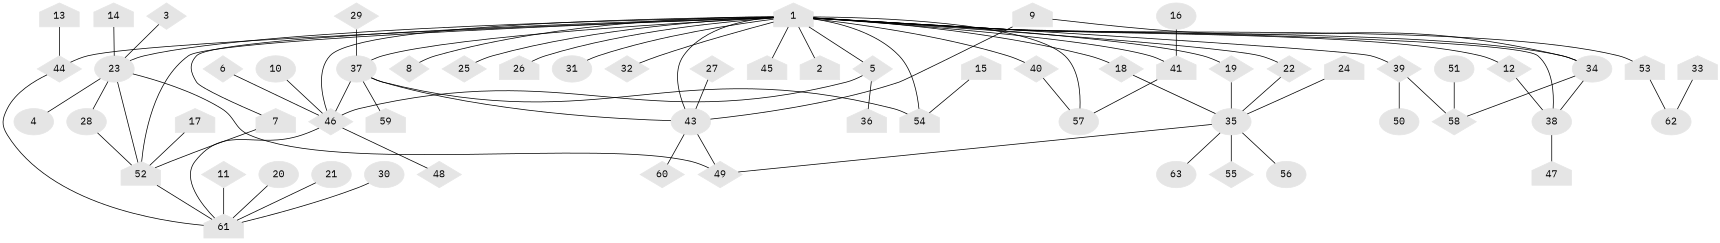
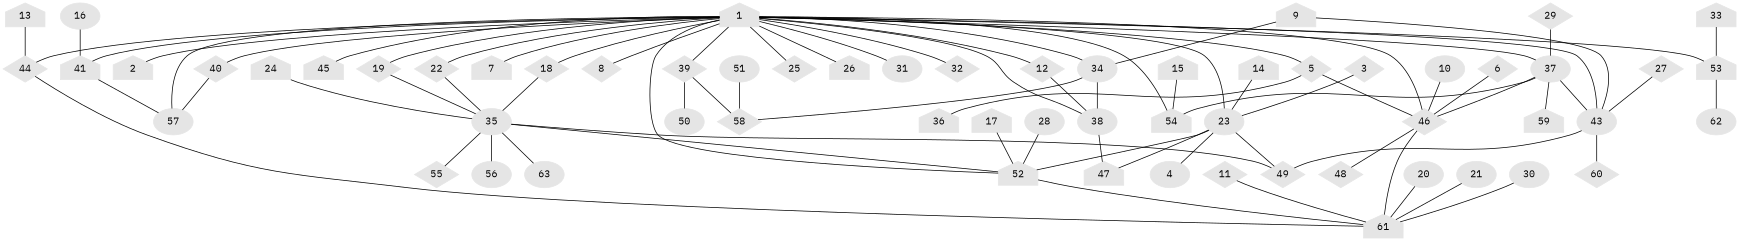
(1685, 94) -> (1716, 41)
(100, 95) -> (1155, 153)
(198, 151) -> (755, 148)
